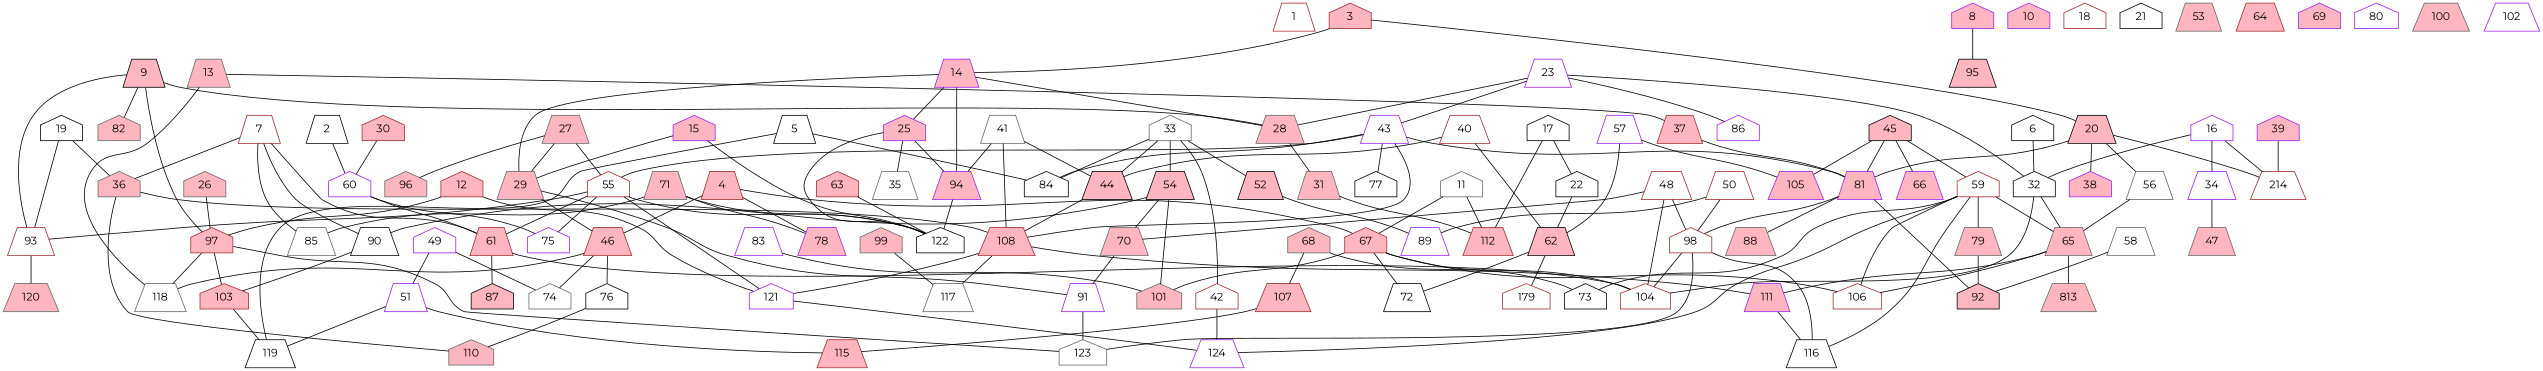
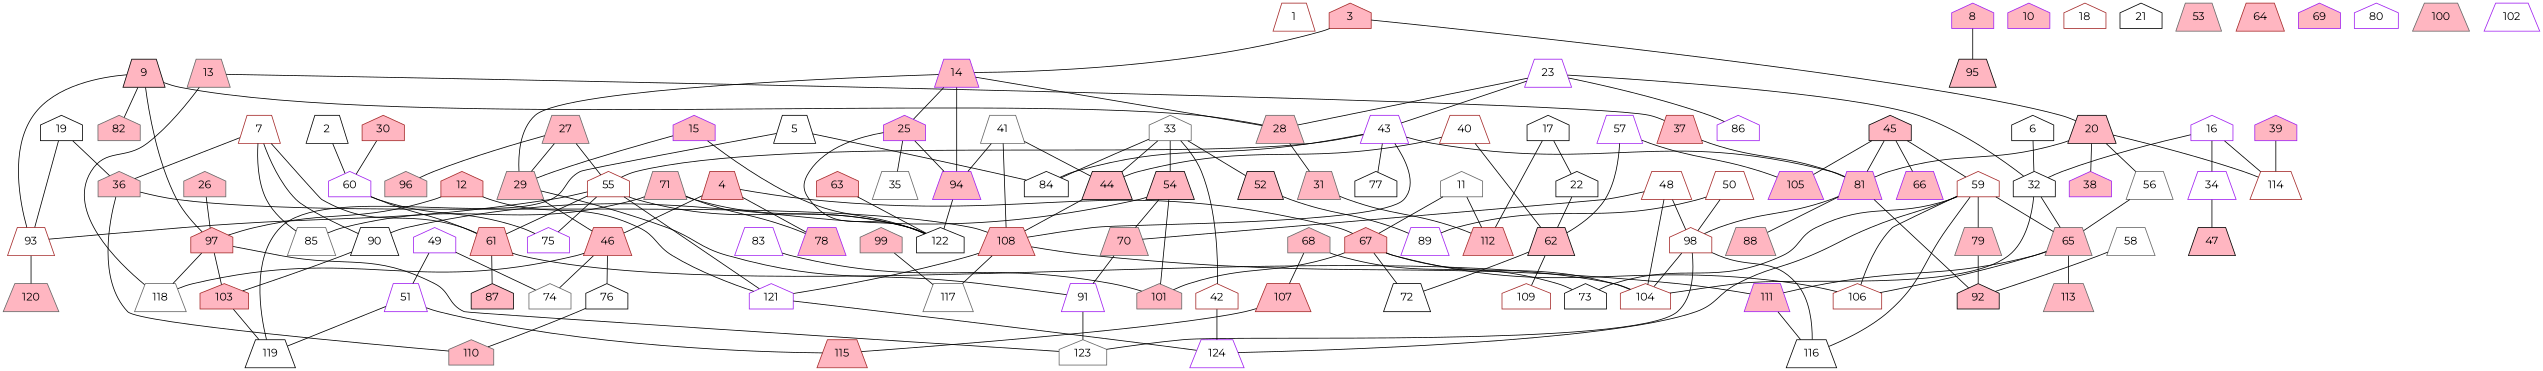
(2278, 185) -> (2276, 185)
(2212, 242) -> (2212, 242)
(1526, 298) -> (1526, 298)
(2069, 298) -> (2069, 298)
